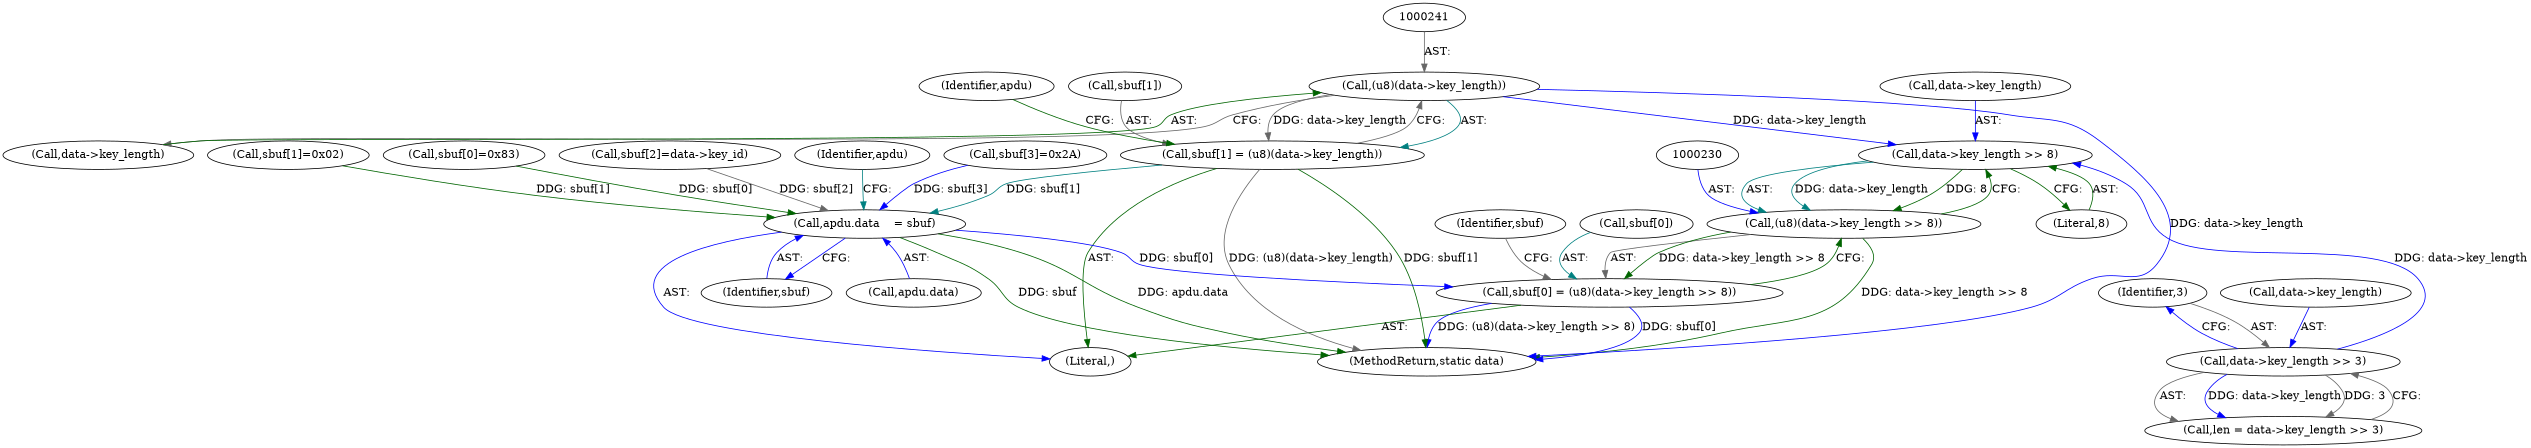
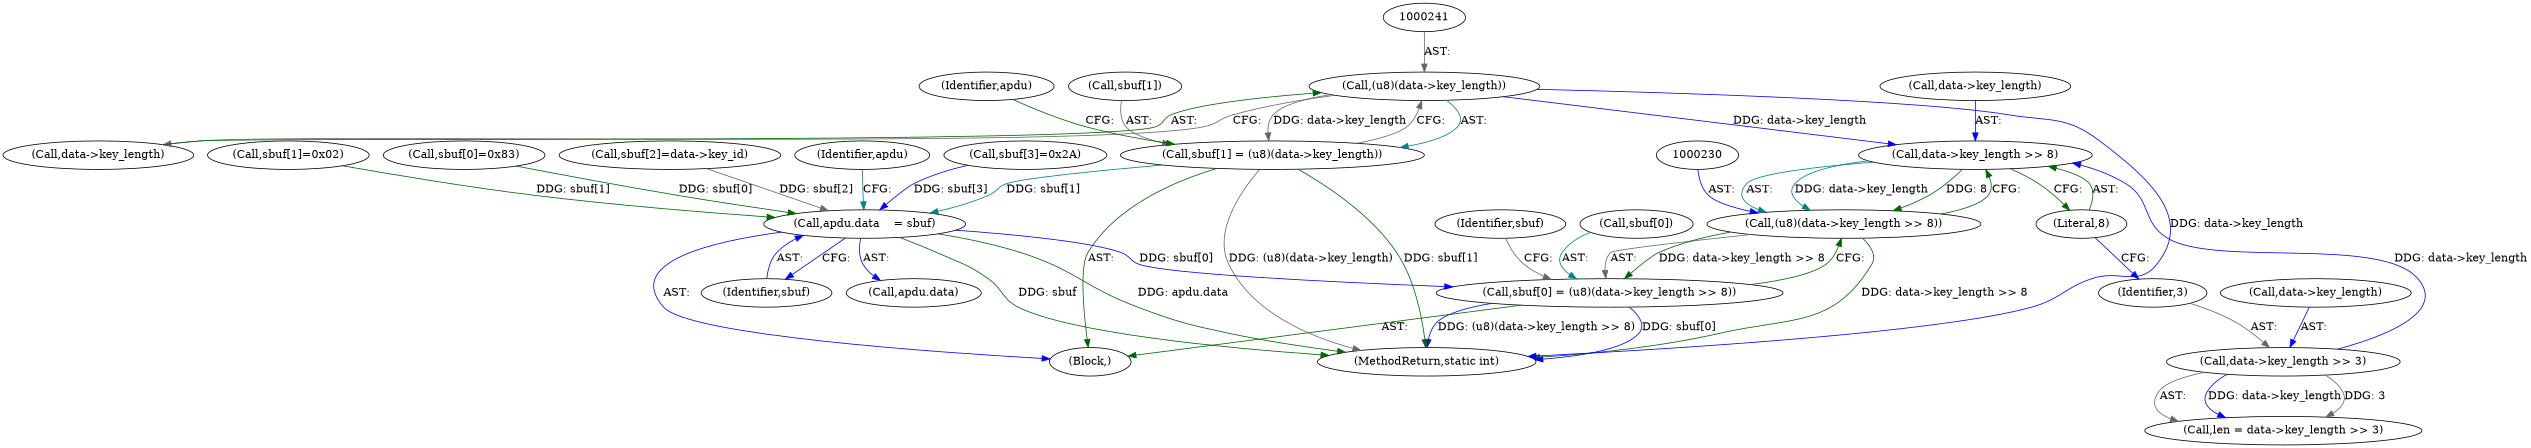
(901, 260) -> (861, 259)
(2203, 334) -> (2114, 256)
(1090, 362) -> (1090, 362)
(1427, 362) -> (1427, 362)
(2391, 394) -> none
